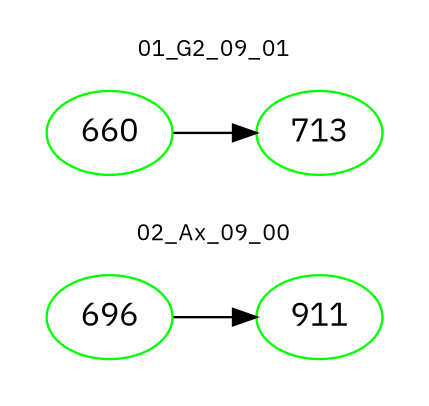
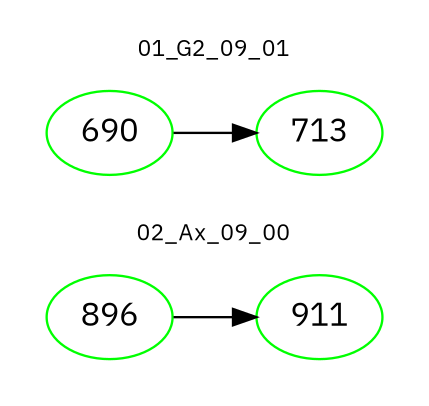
(110, 133) -> (110, 133)
(110, 317) -> (110, 317)
